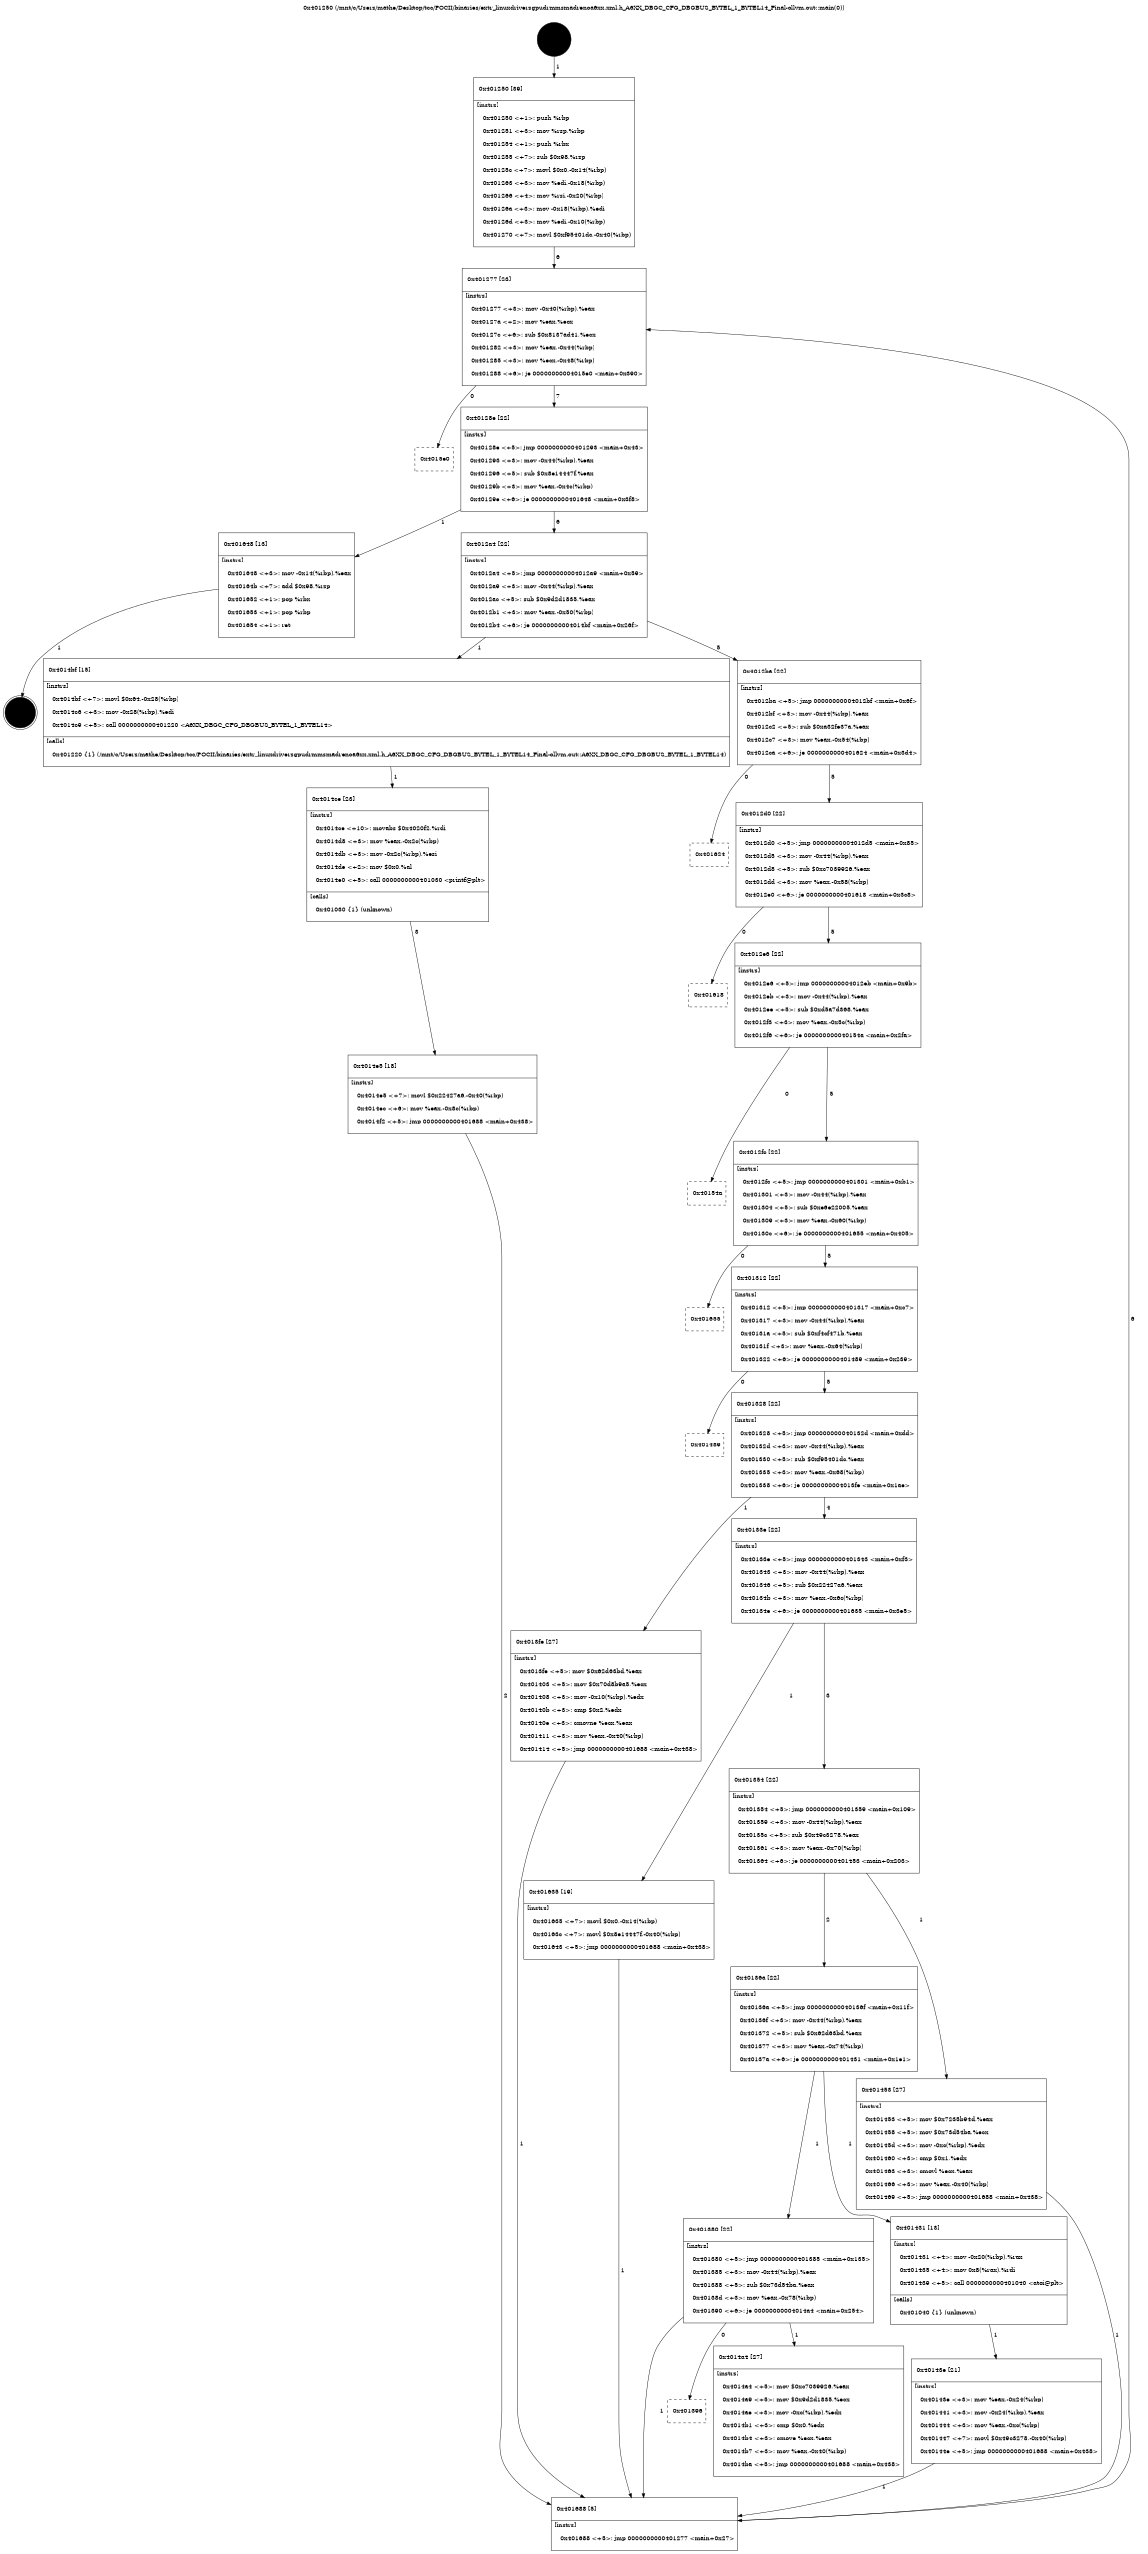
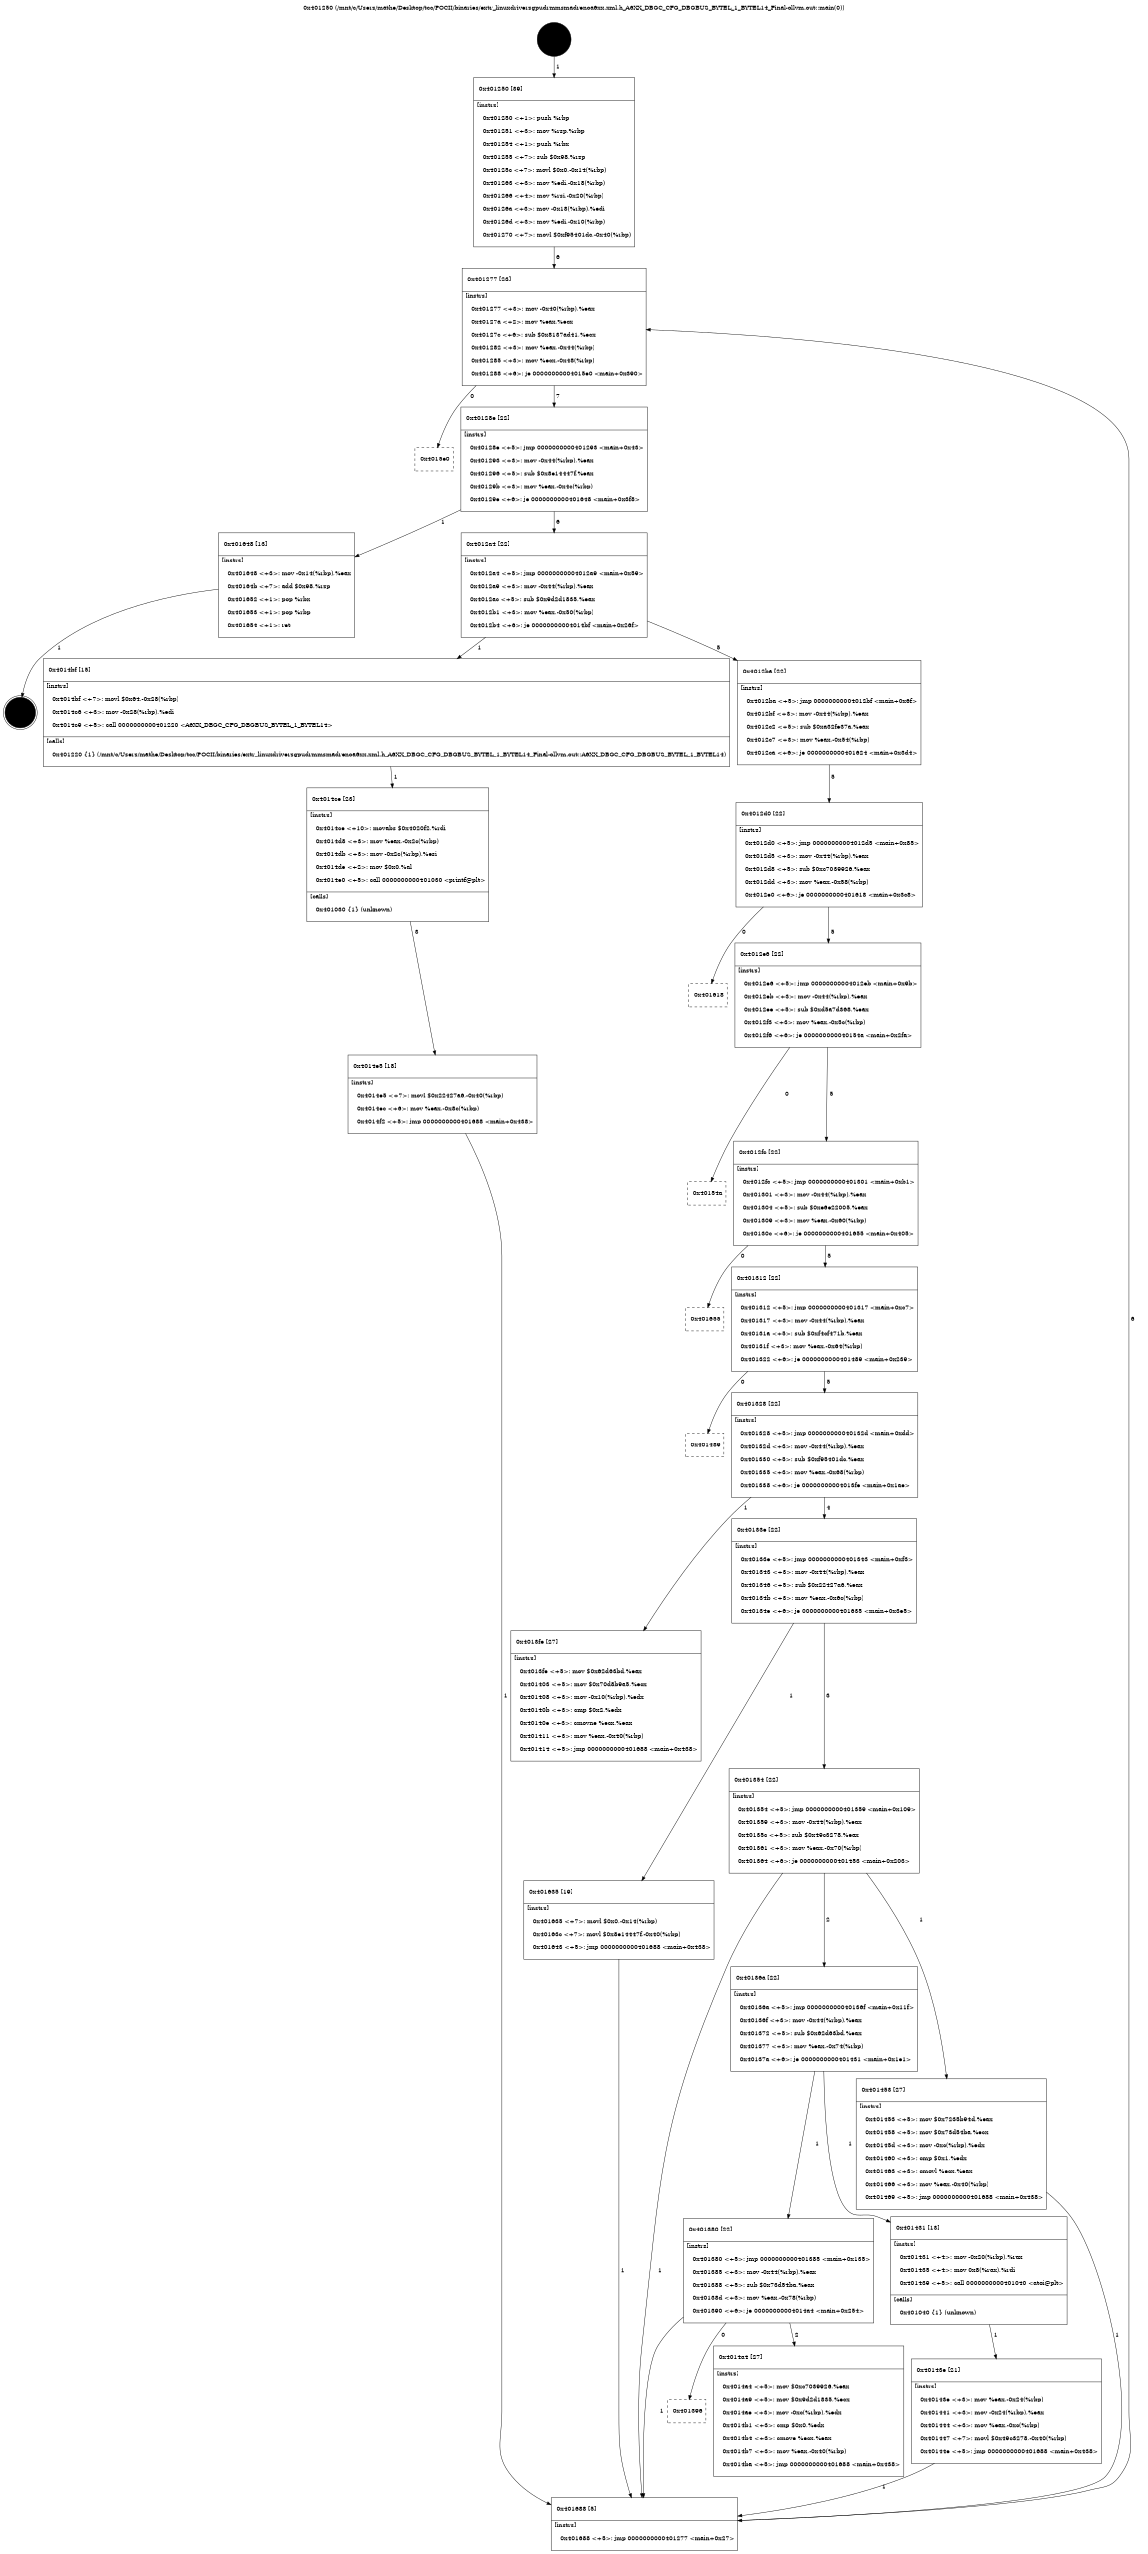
(709, 855) -> none
(505, 1696) -> (505, 1696)
(518, 2137) -> (663, 2171)
(796, 2335) -> (796, 2335)
